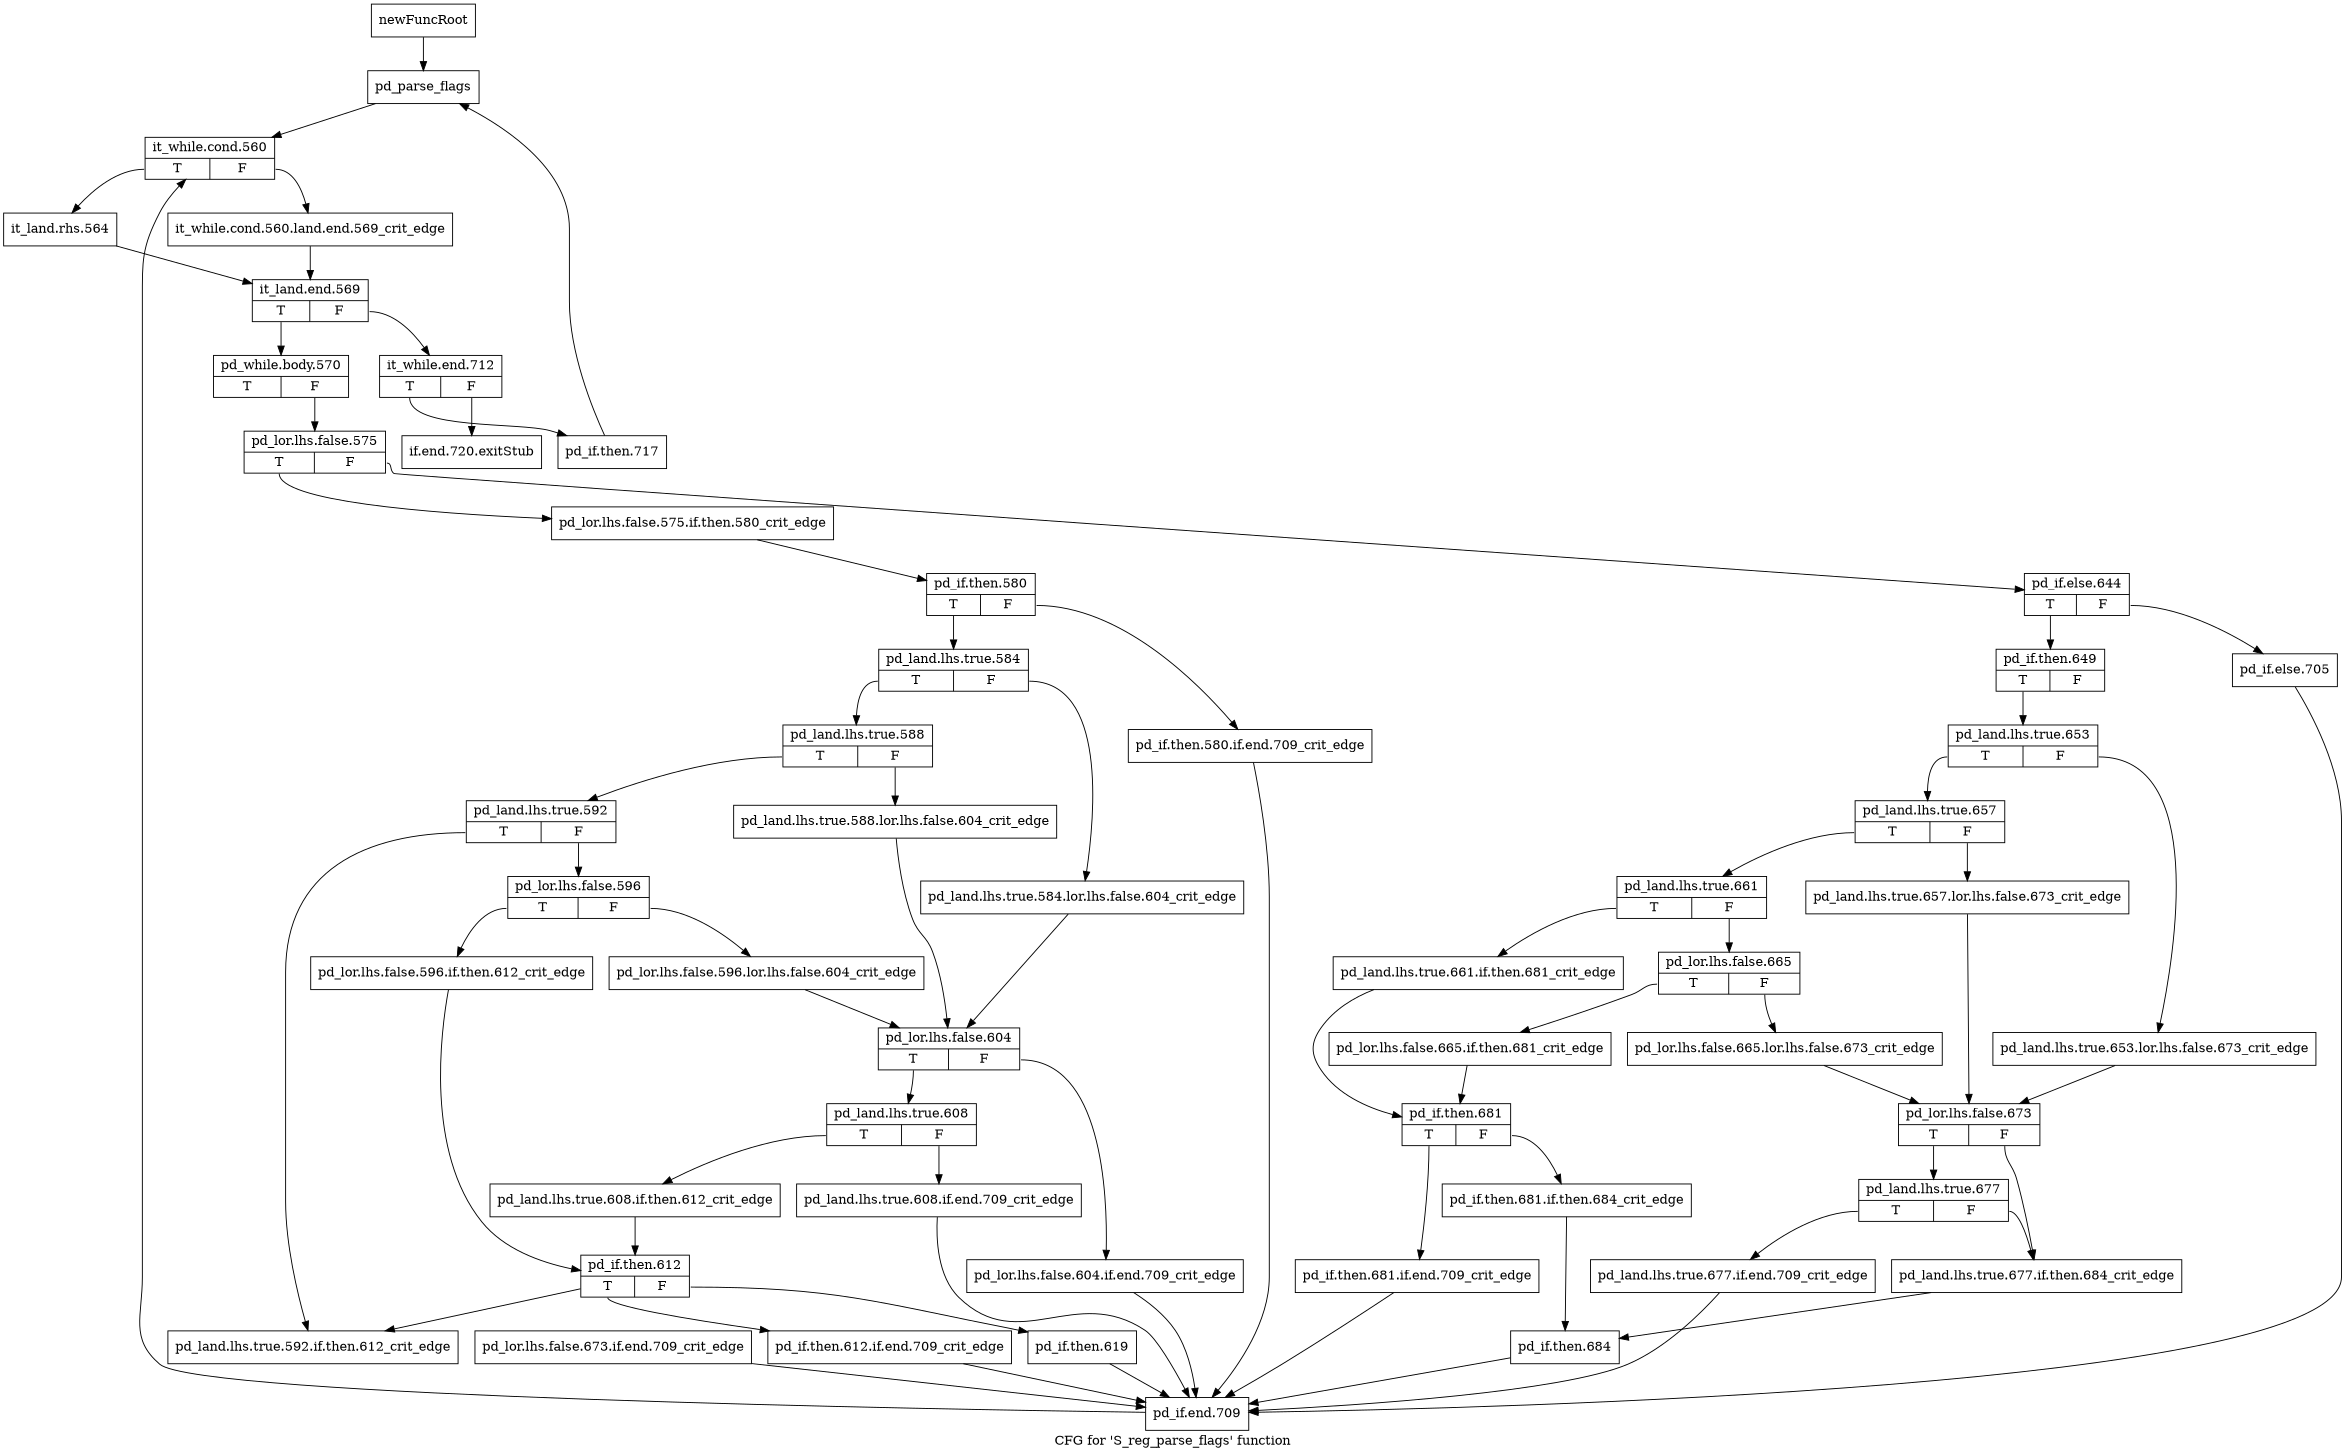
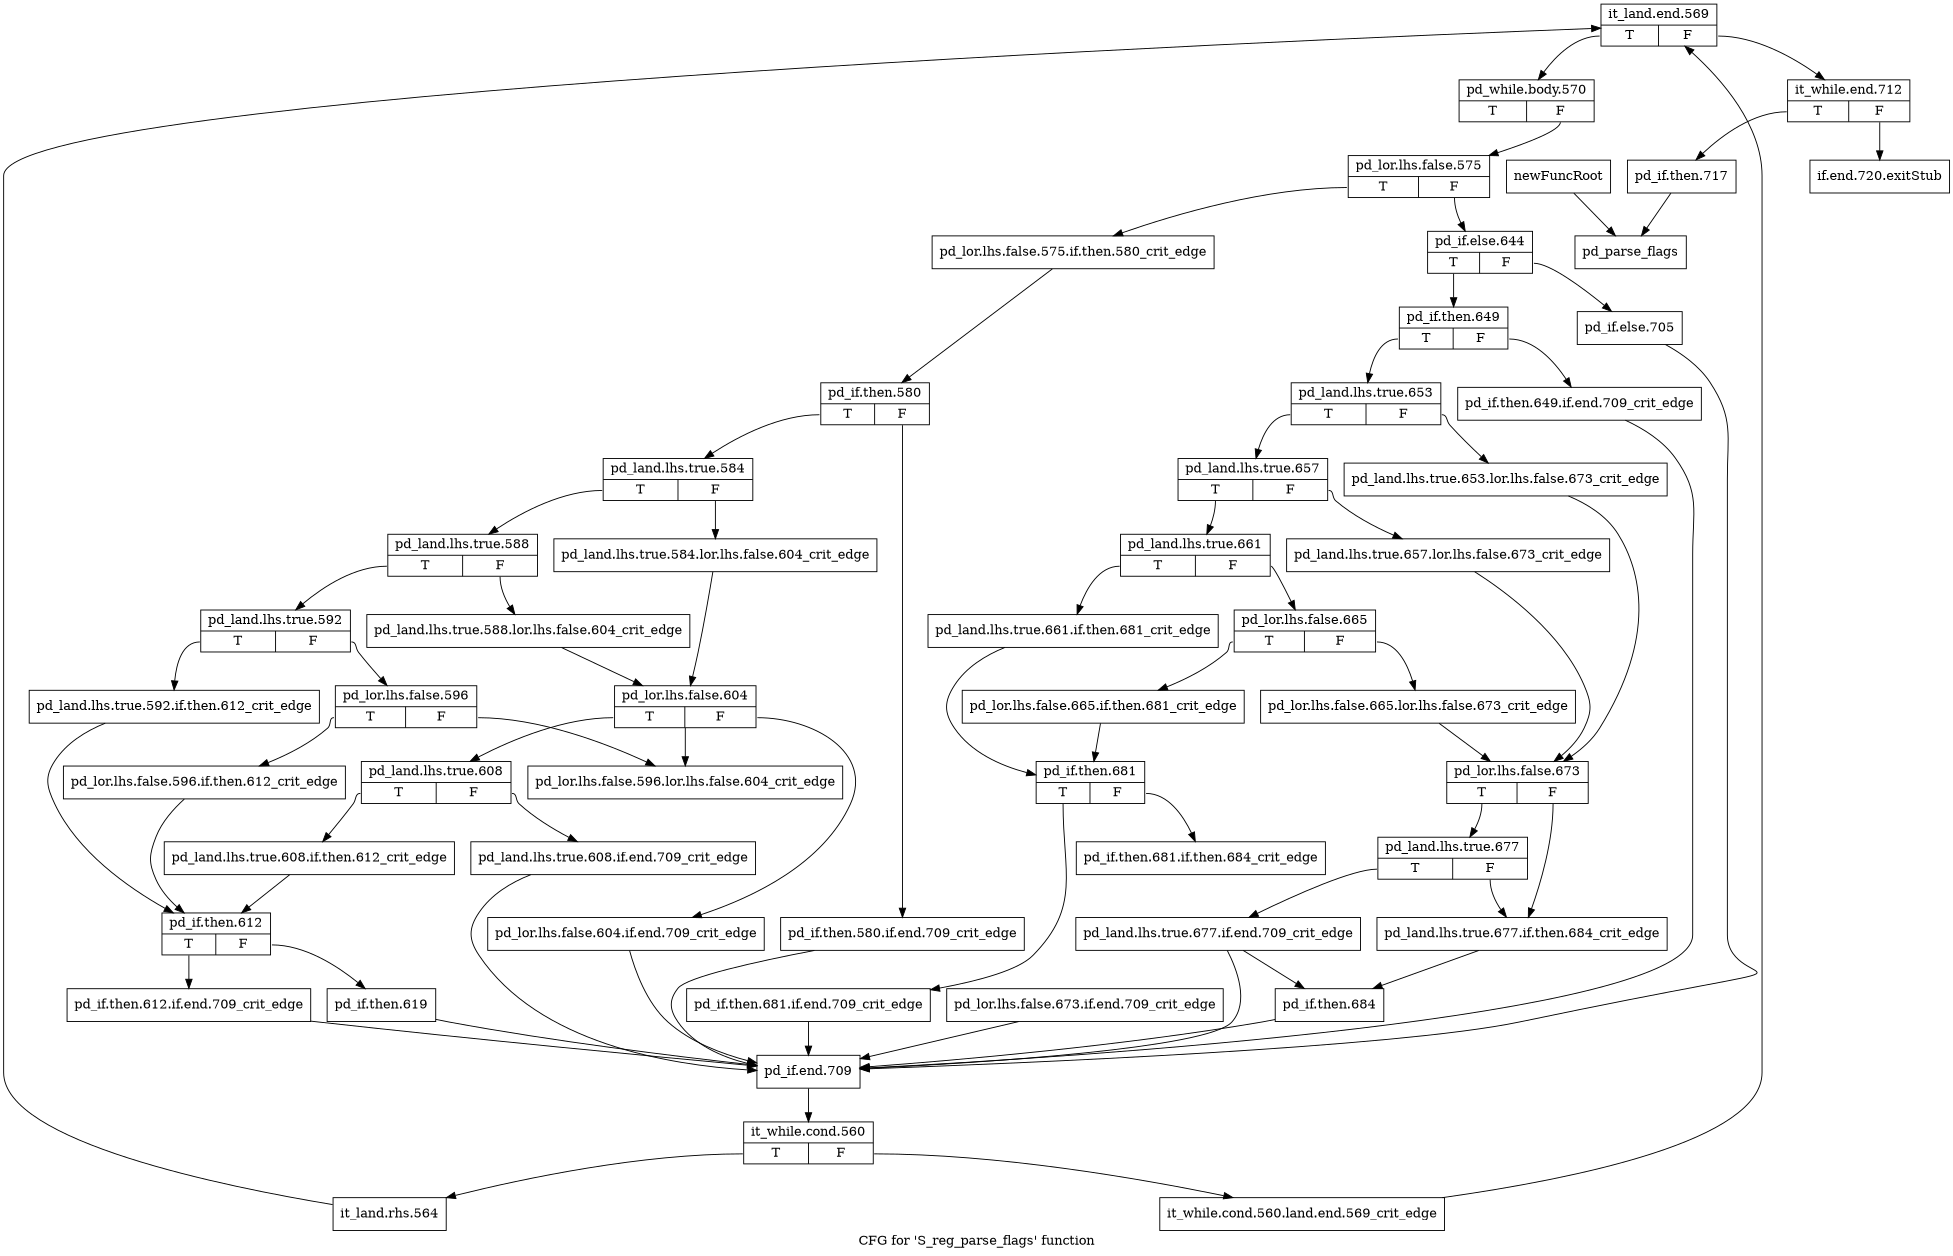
(328, 119) -> none
none -> (1580, 404)
(848, 1007) -> (685, 742)
(1566, 1269) -> (1270, 967)
(487, 1309) -> (66, 823)
